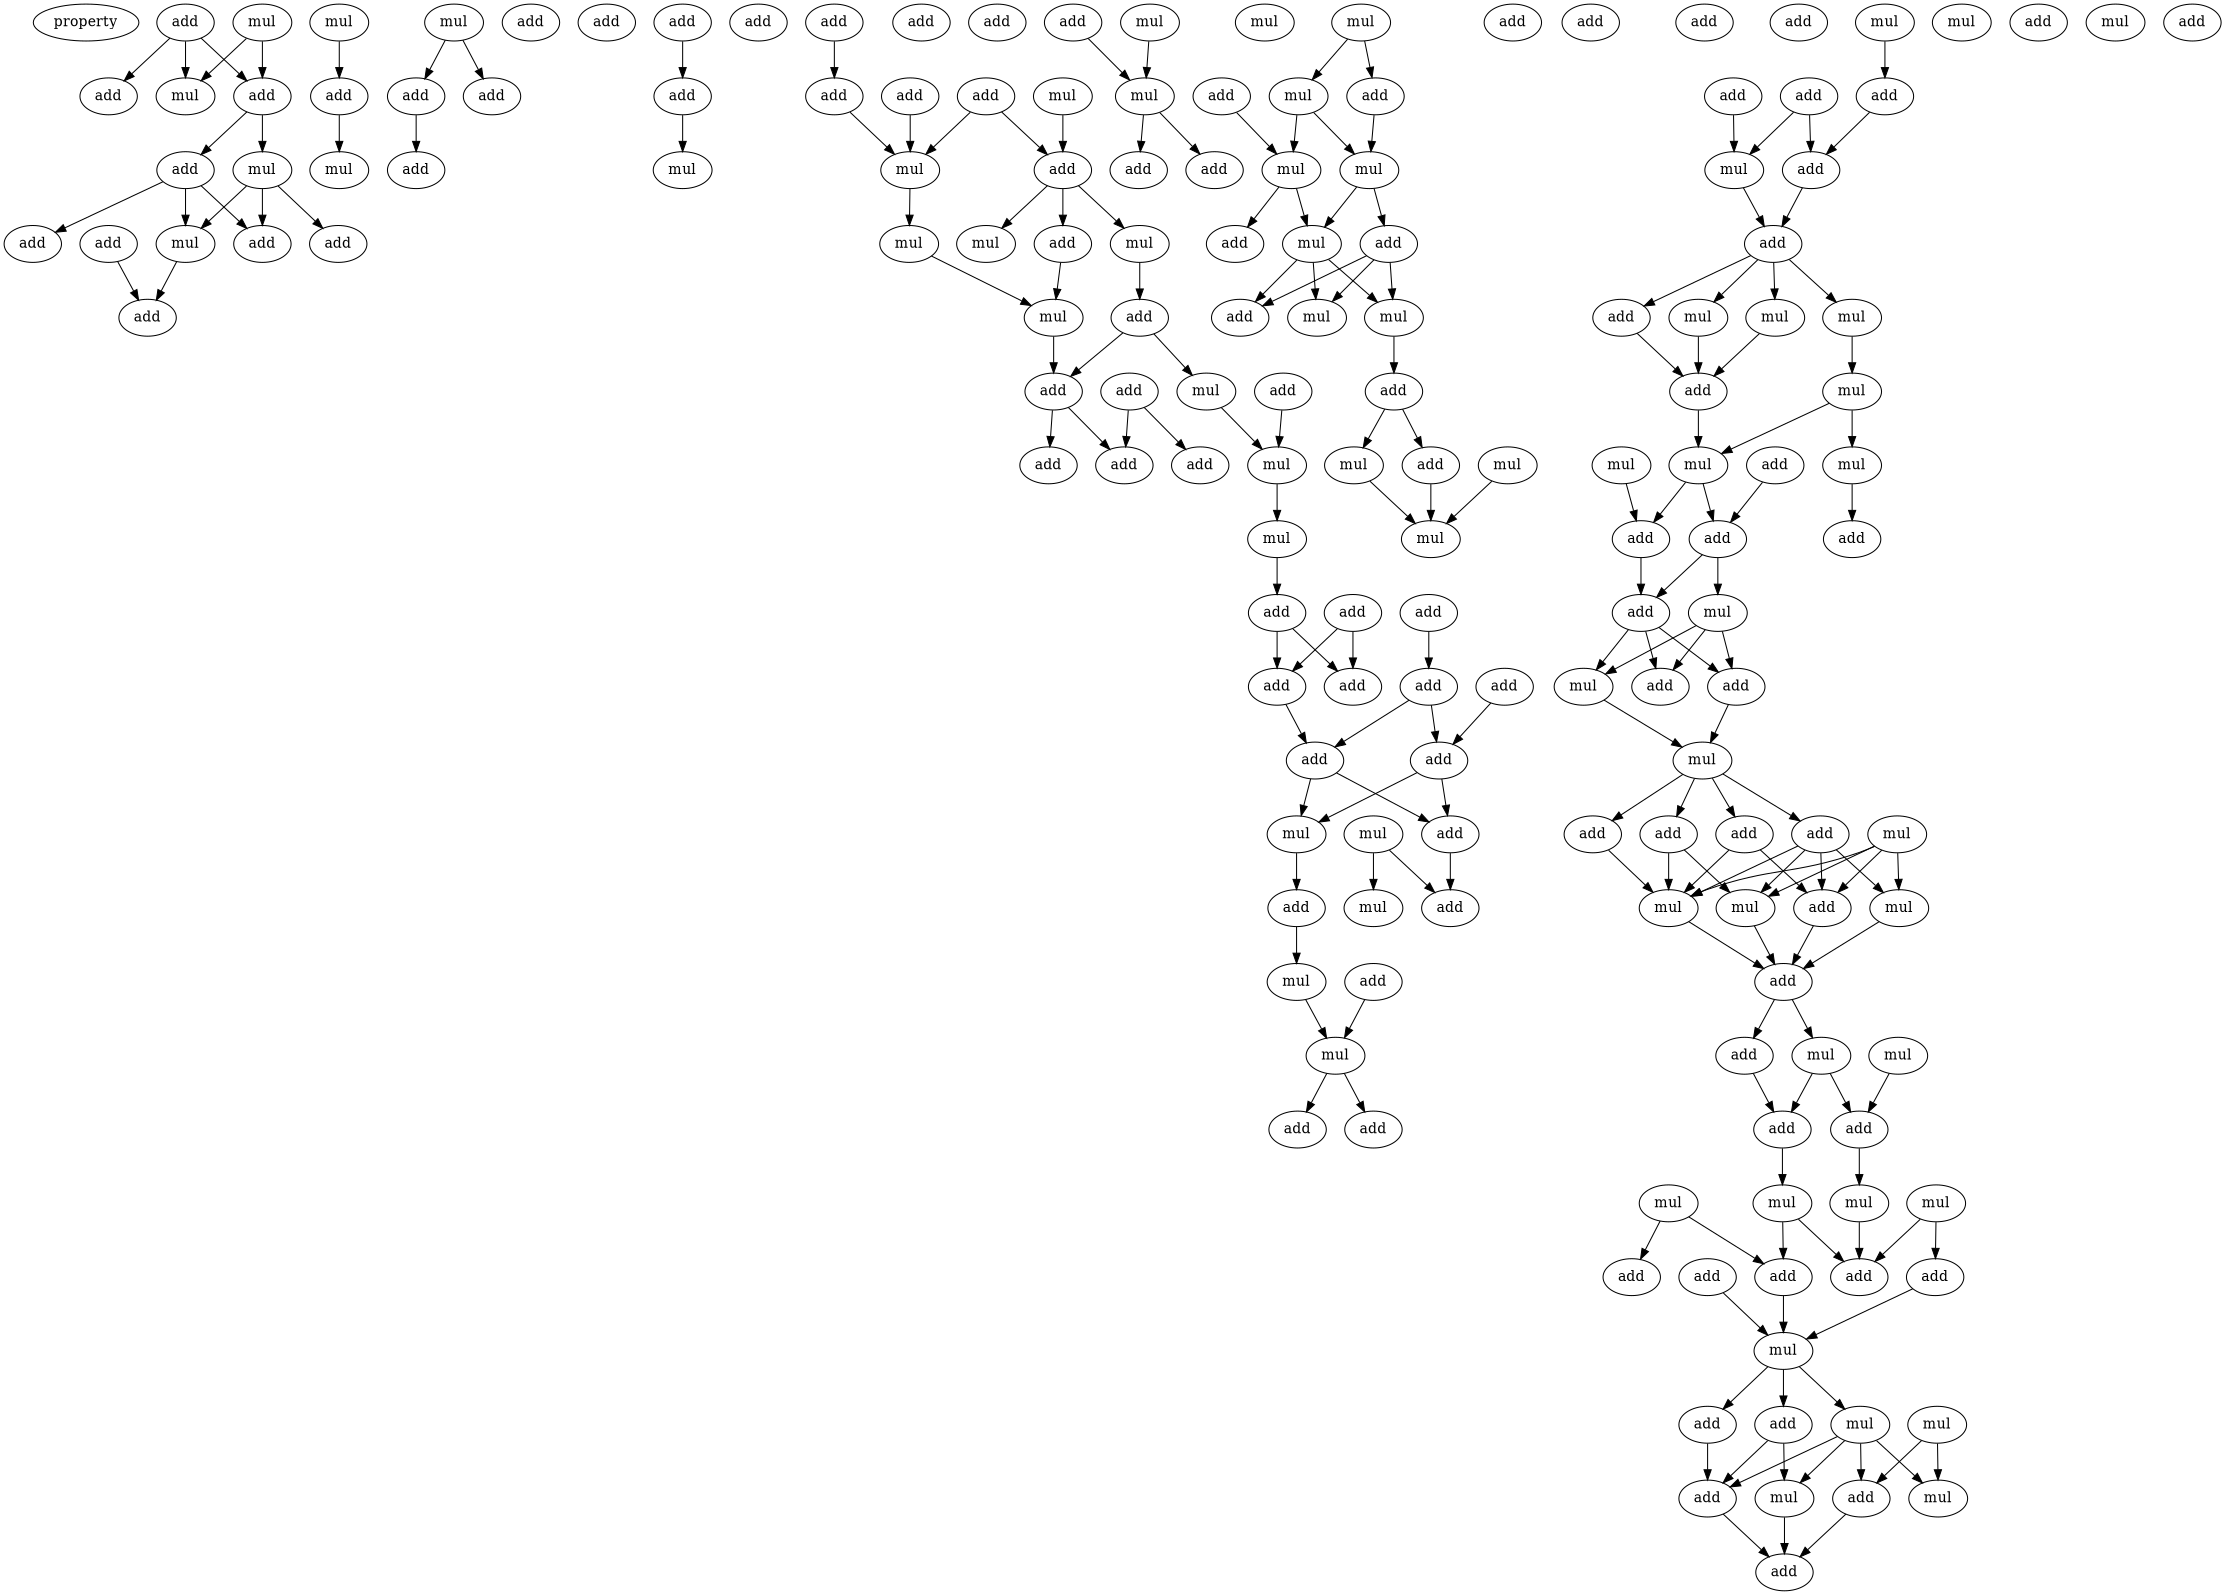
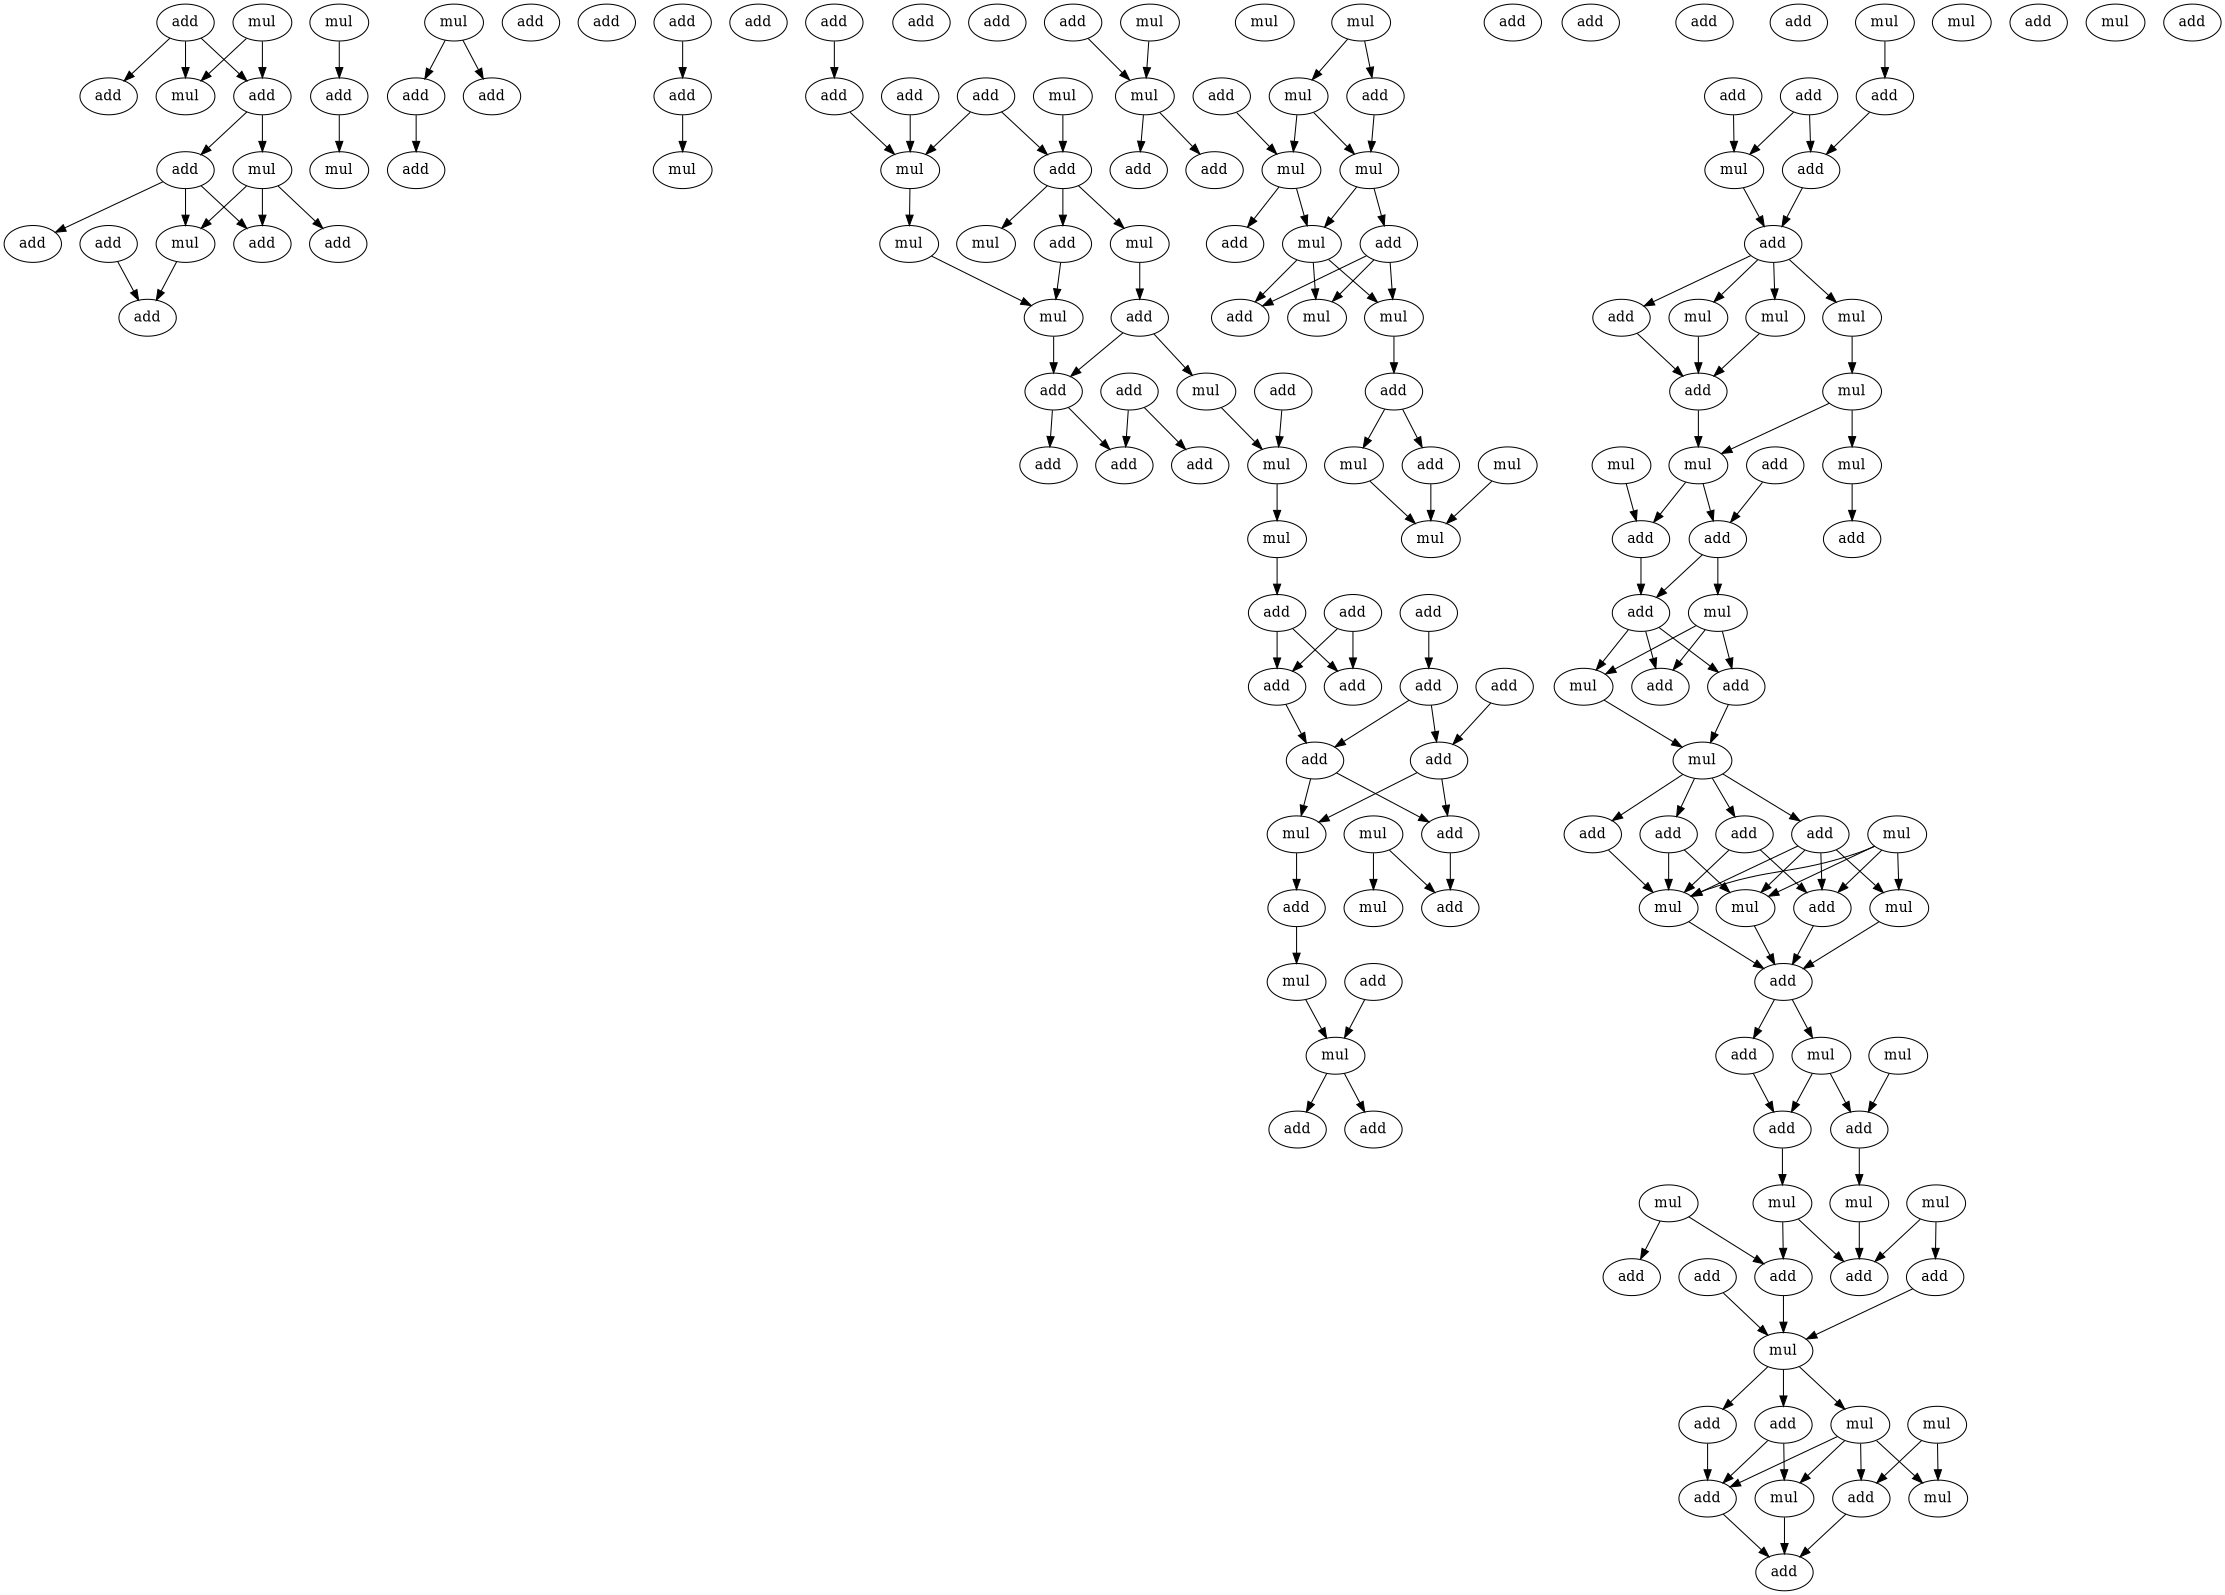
(86, 23) -> none
